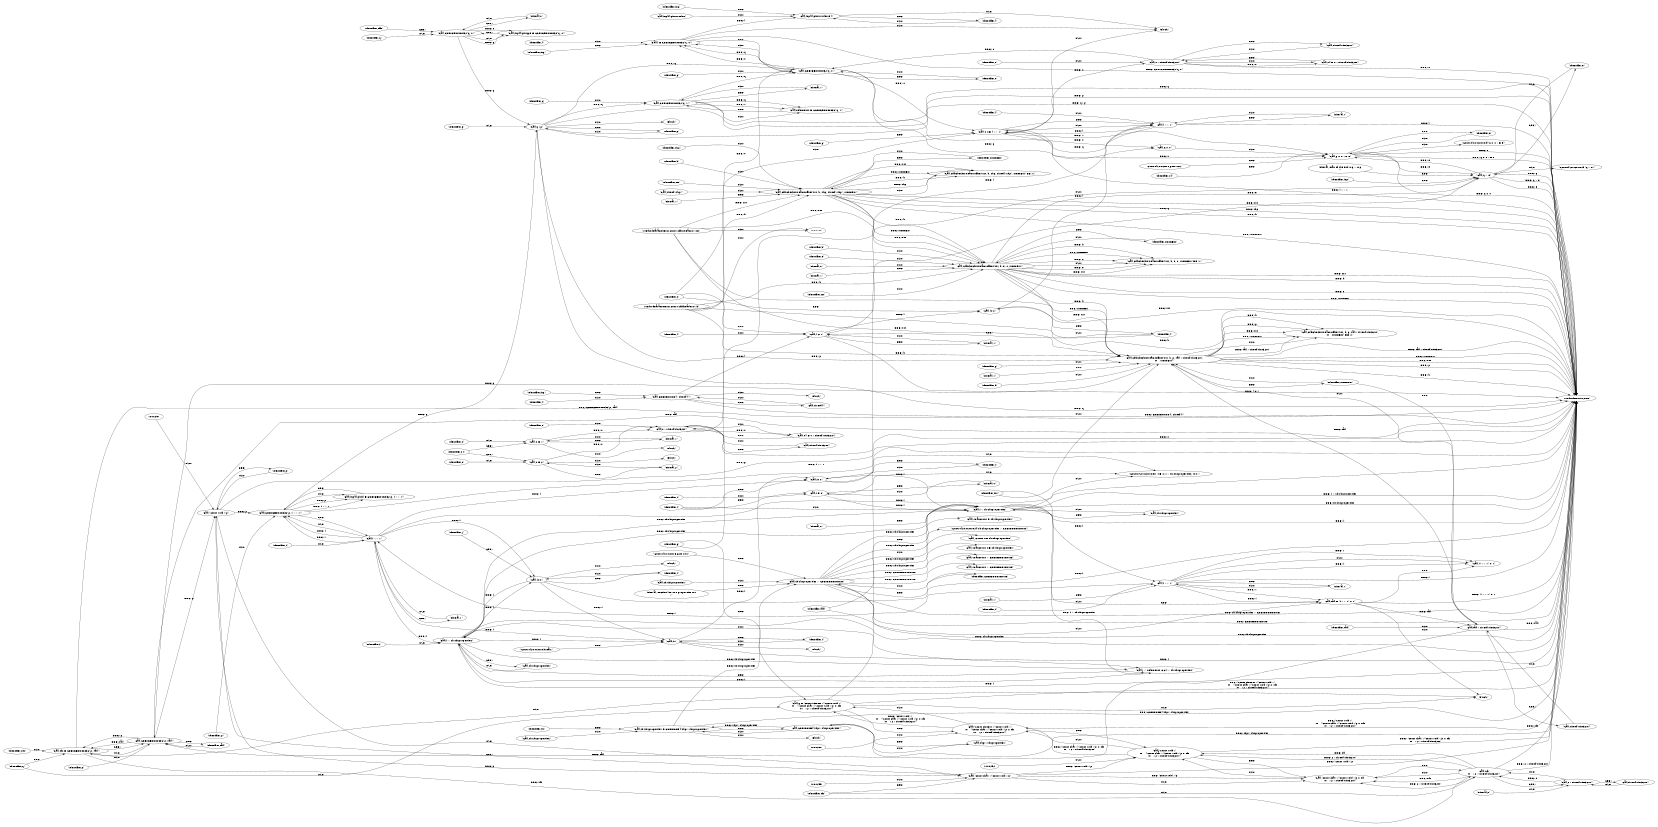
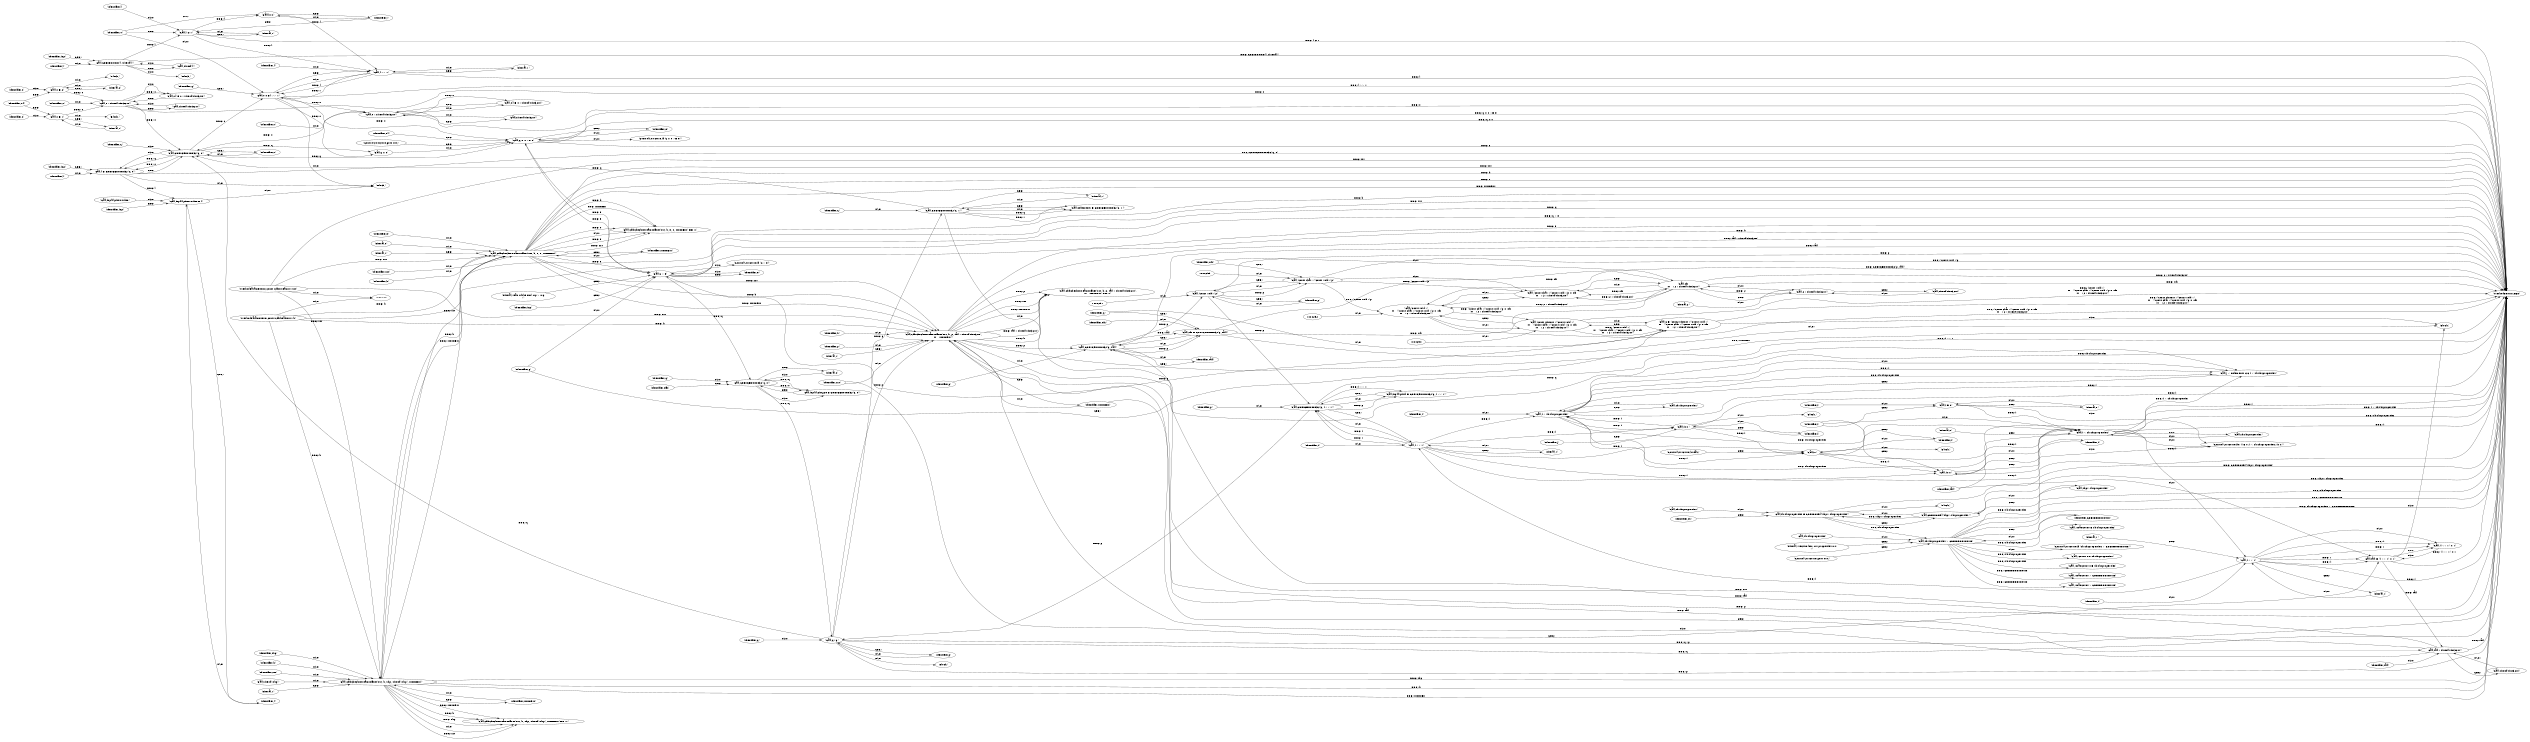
(1258, 90) -> (1527, 393)
none -> (716, 320)
none -> (2422, 555)
